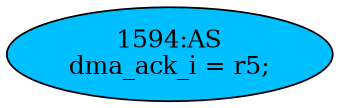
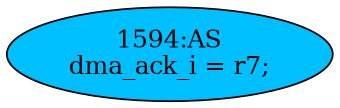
(170, 54) -> (170, 54)
